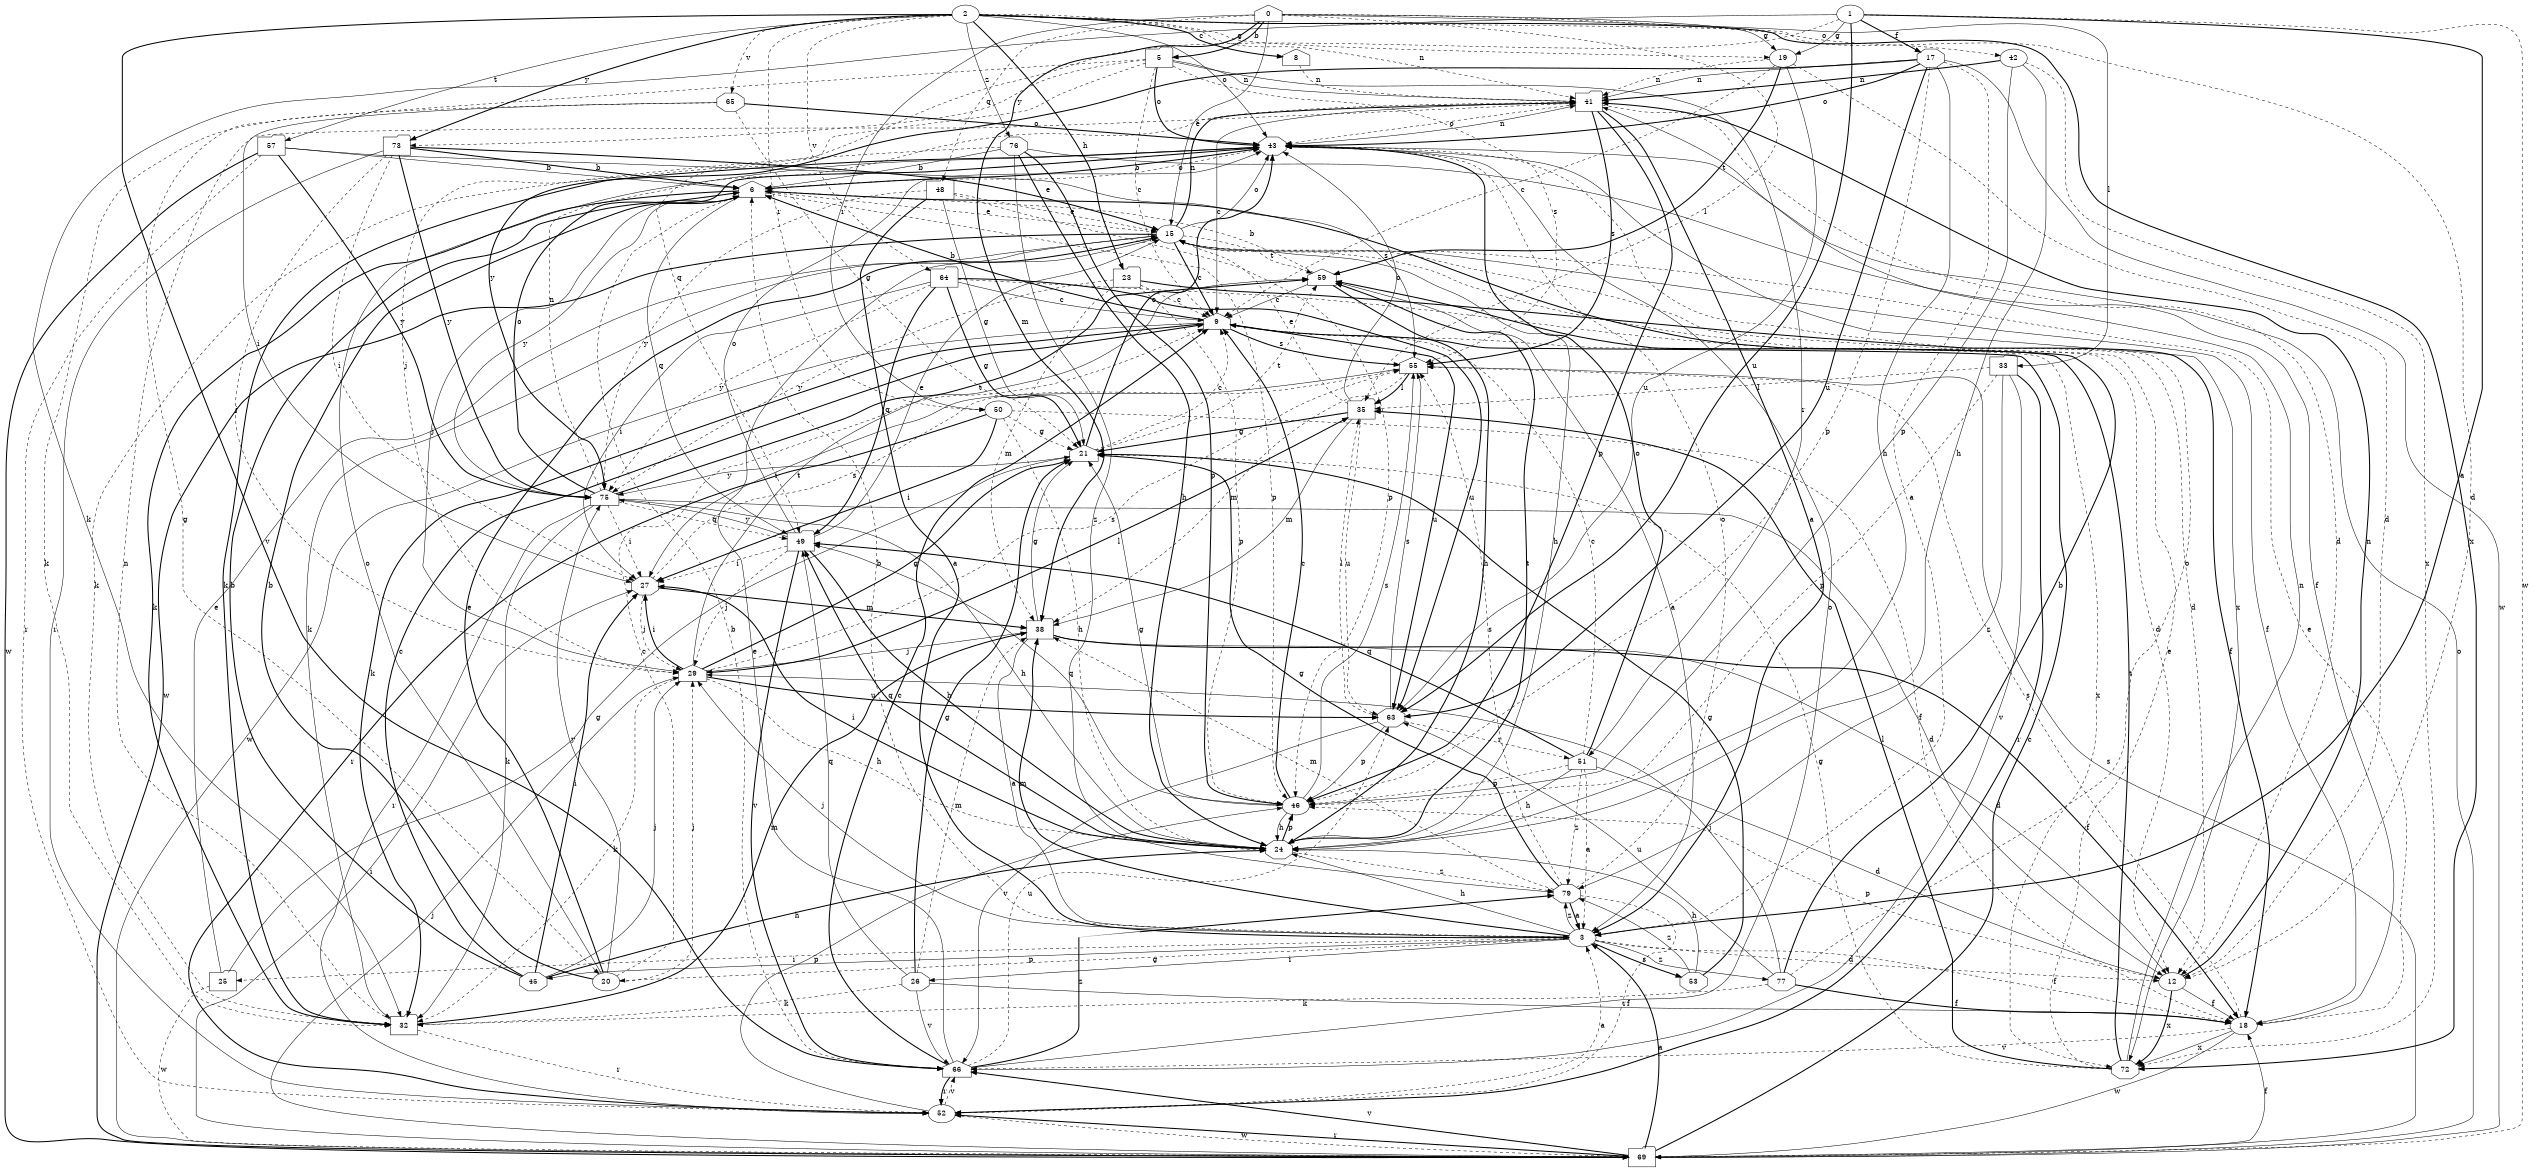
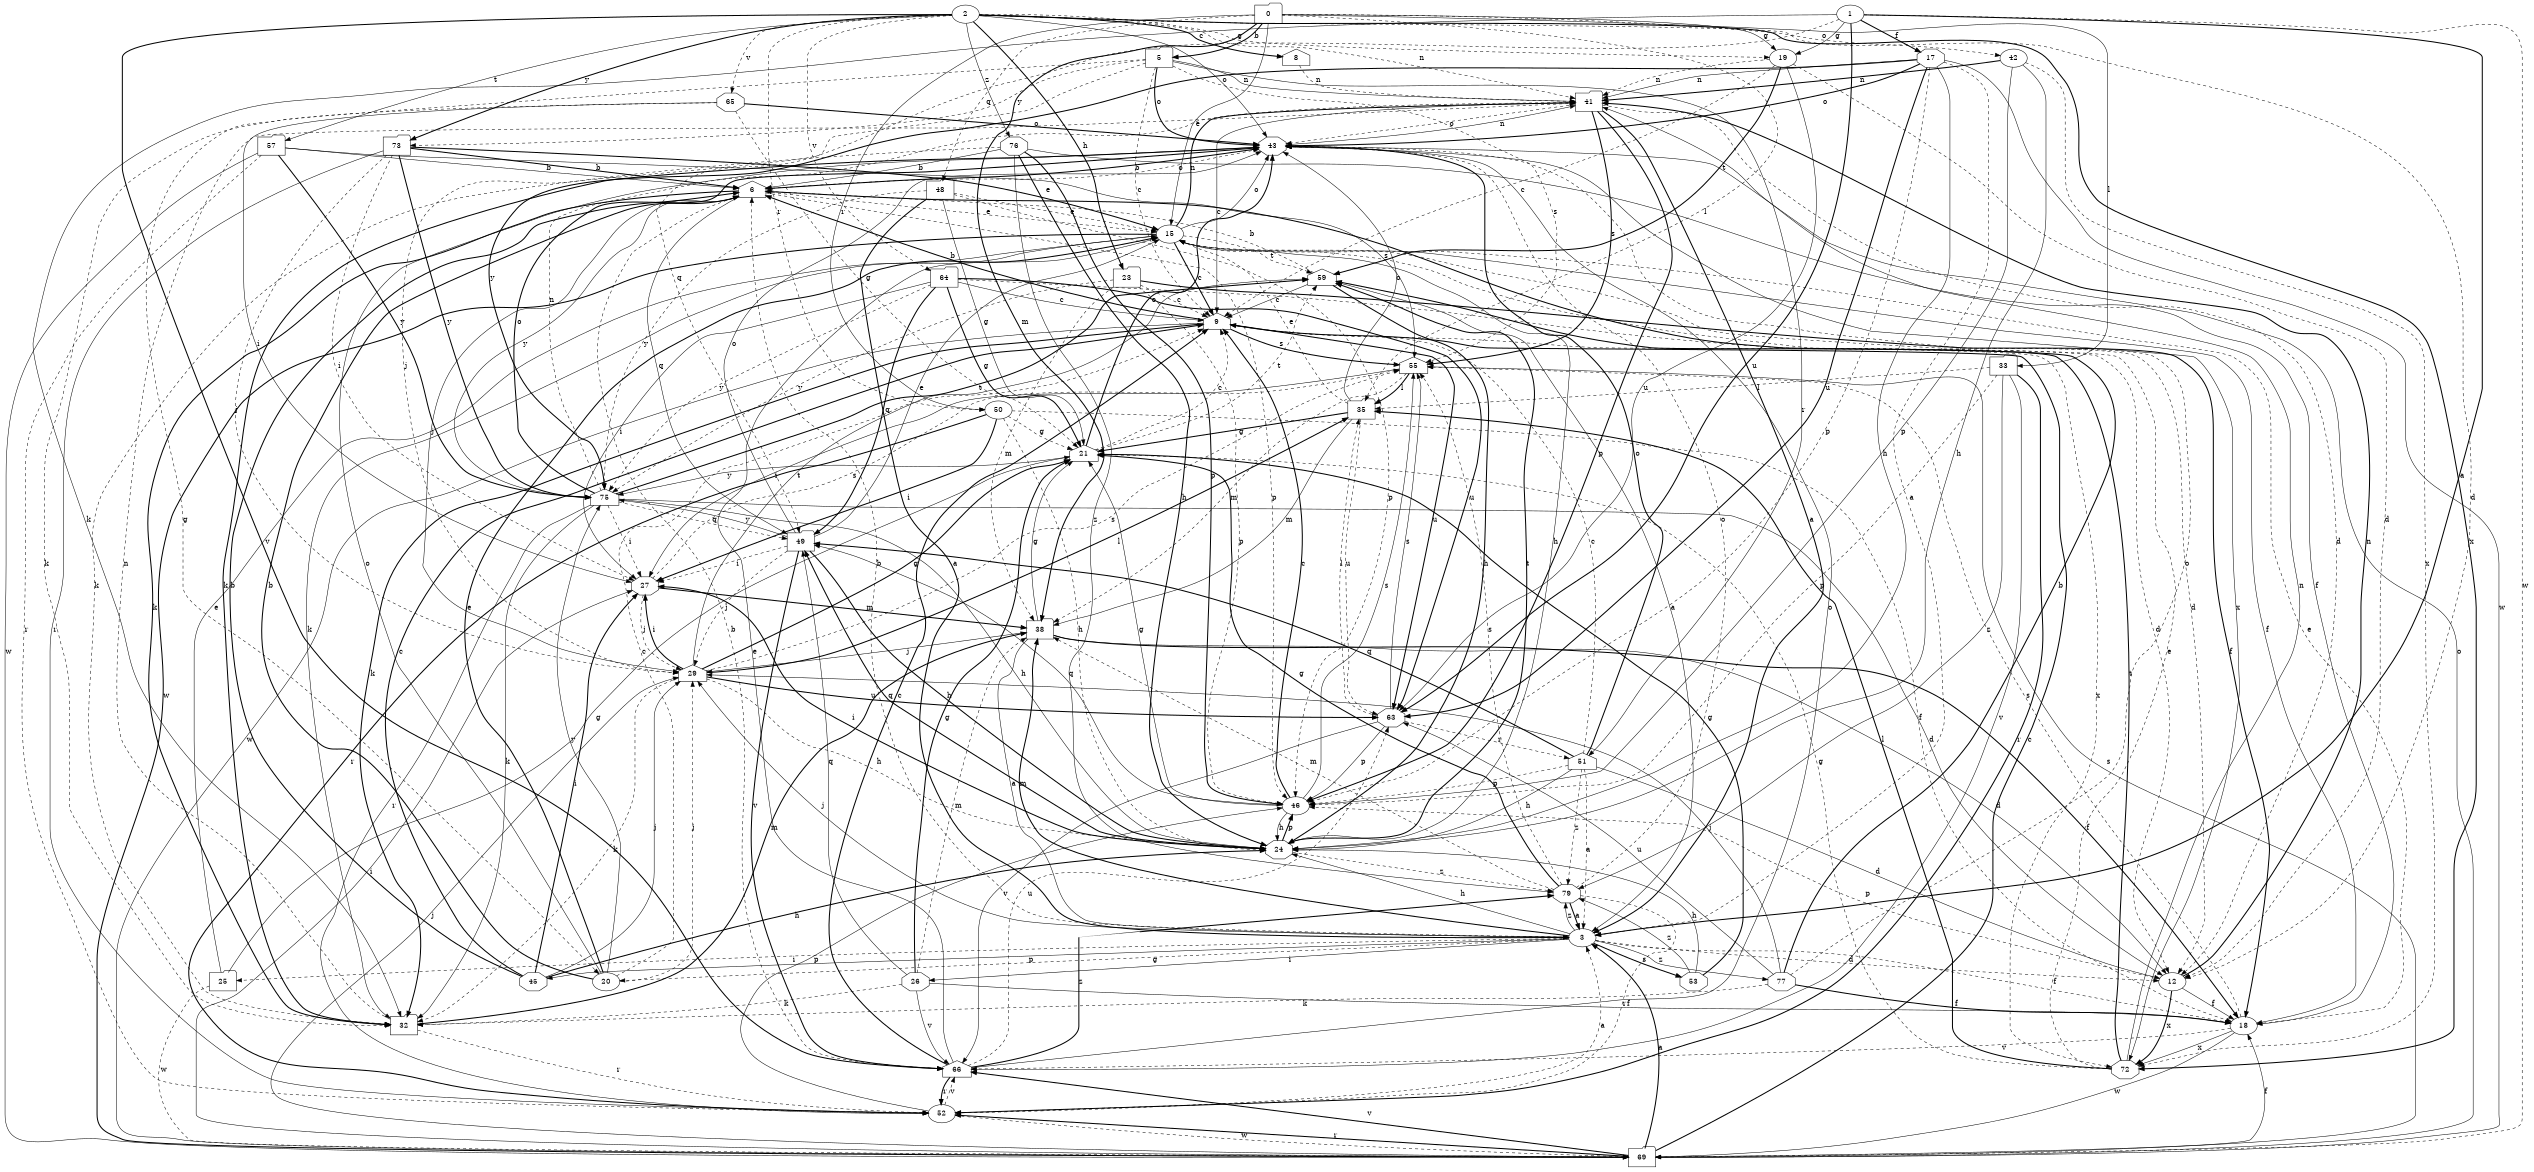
(1268, 14) -> (1268, 14)
(68, 1140) -> (68, 1140)
